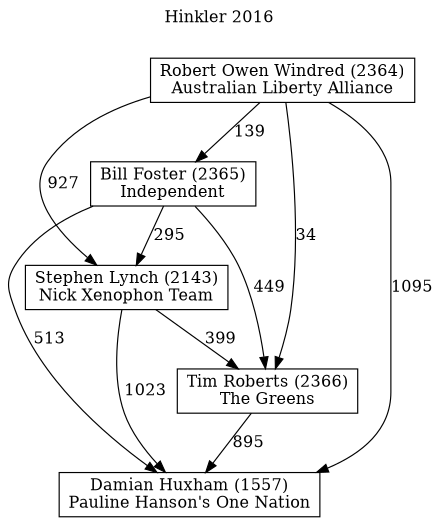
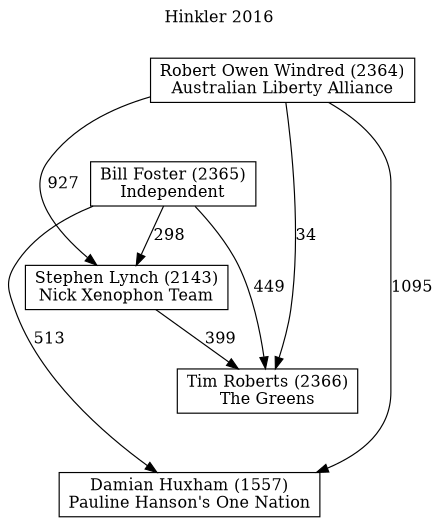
(232, 128) -> none
(170, 236) -> (170, 236)
(119, 392) -> none
(232, 438) -> none
